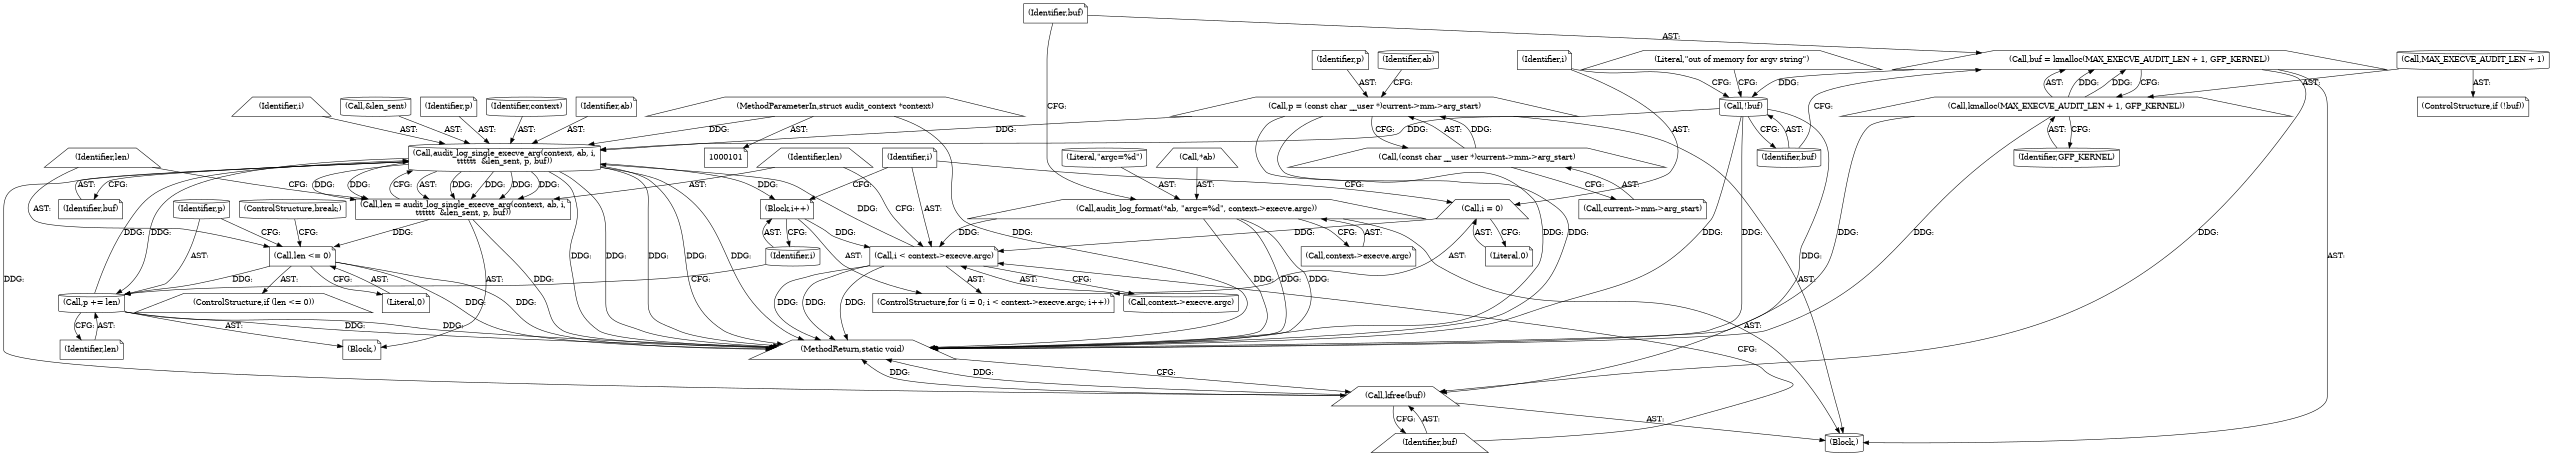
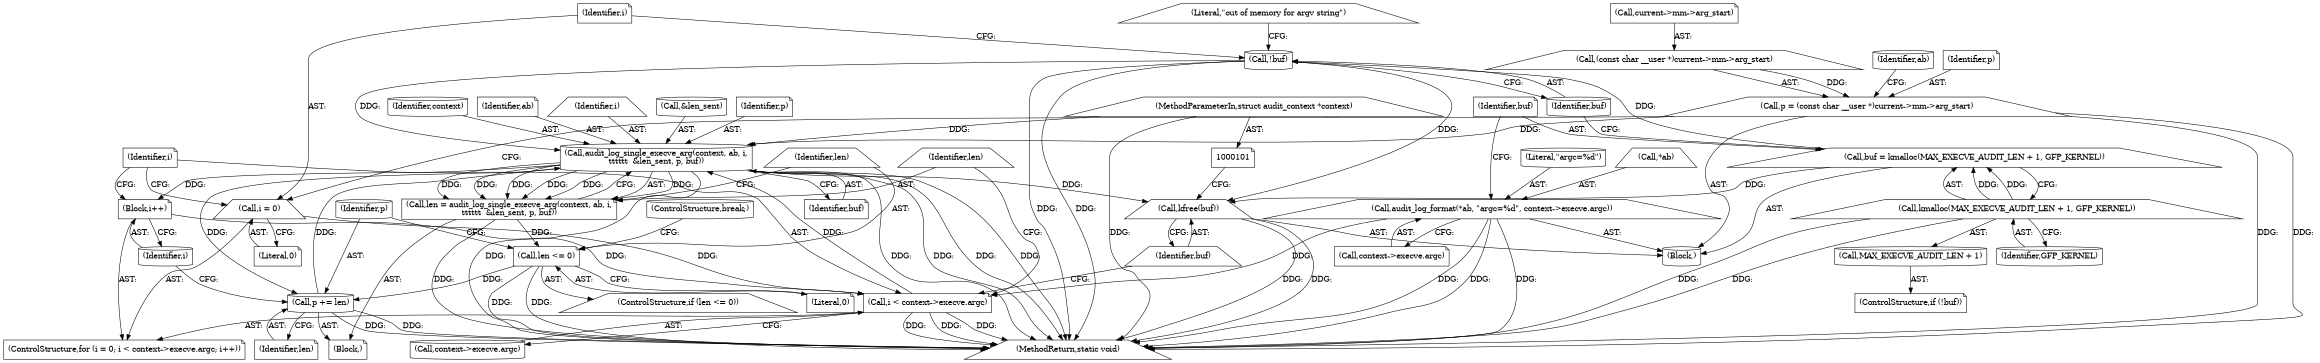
(2276, 83) -> (1966, 232)
(1382, 139) -> (974, 118)
(1561, 182) -> none
(1150, 375) -> (1213, 181)
